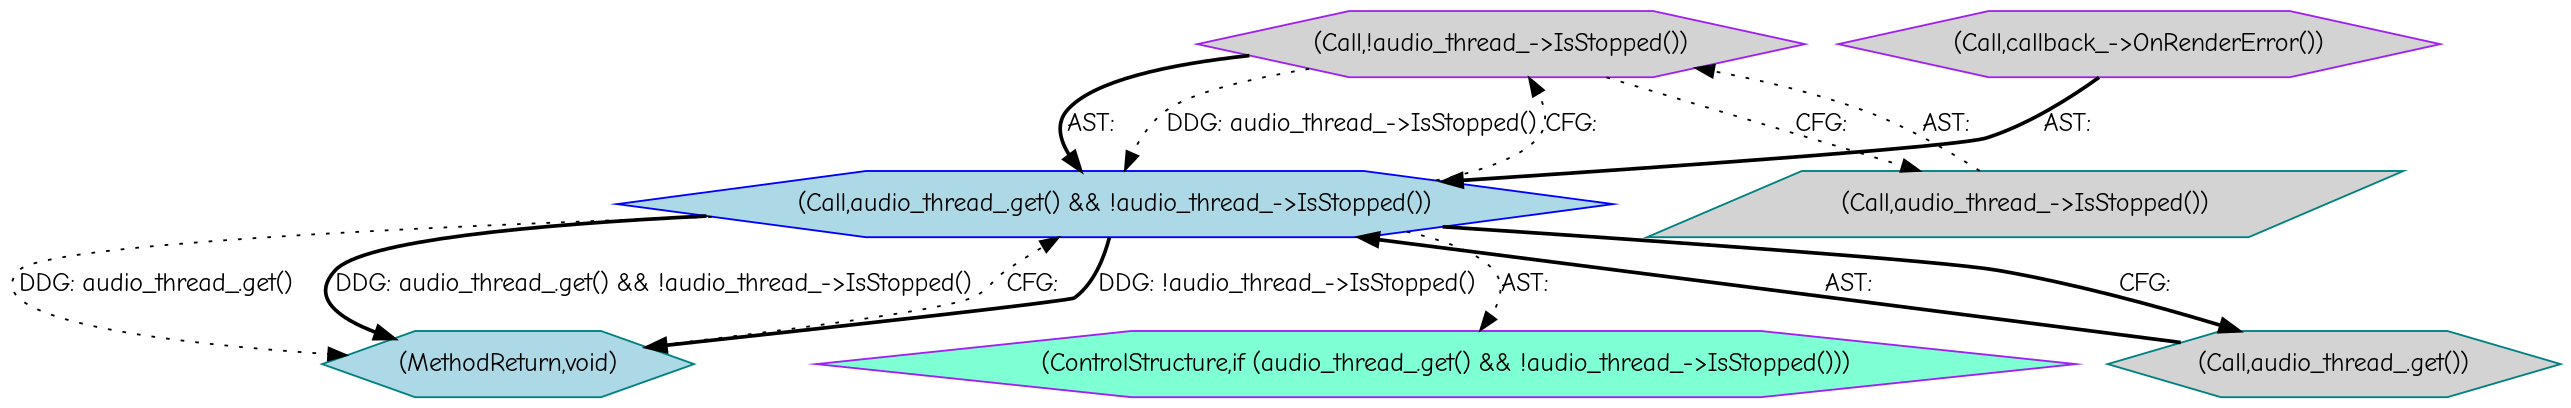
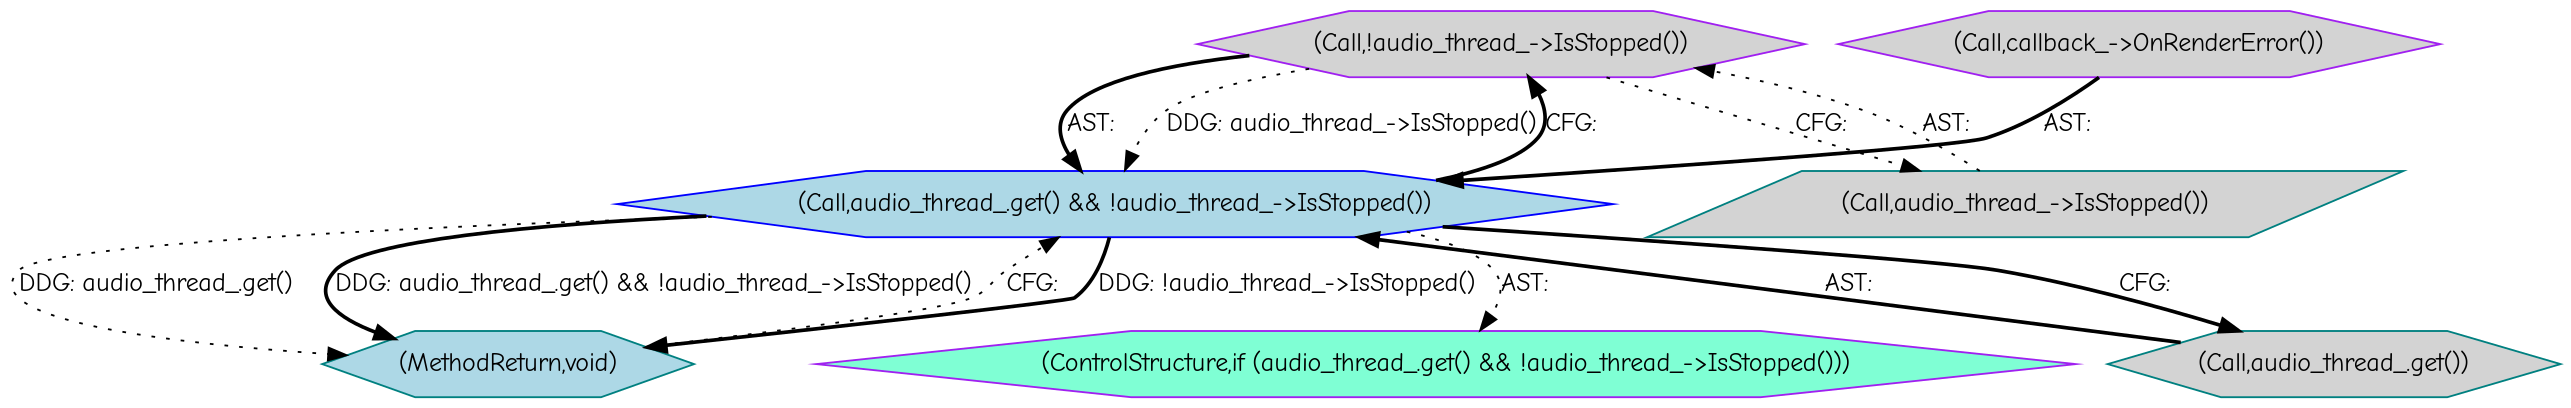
(1512, 157) -> (1512, 157)
